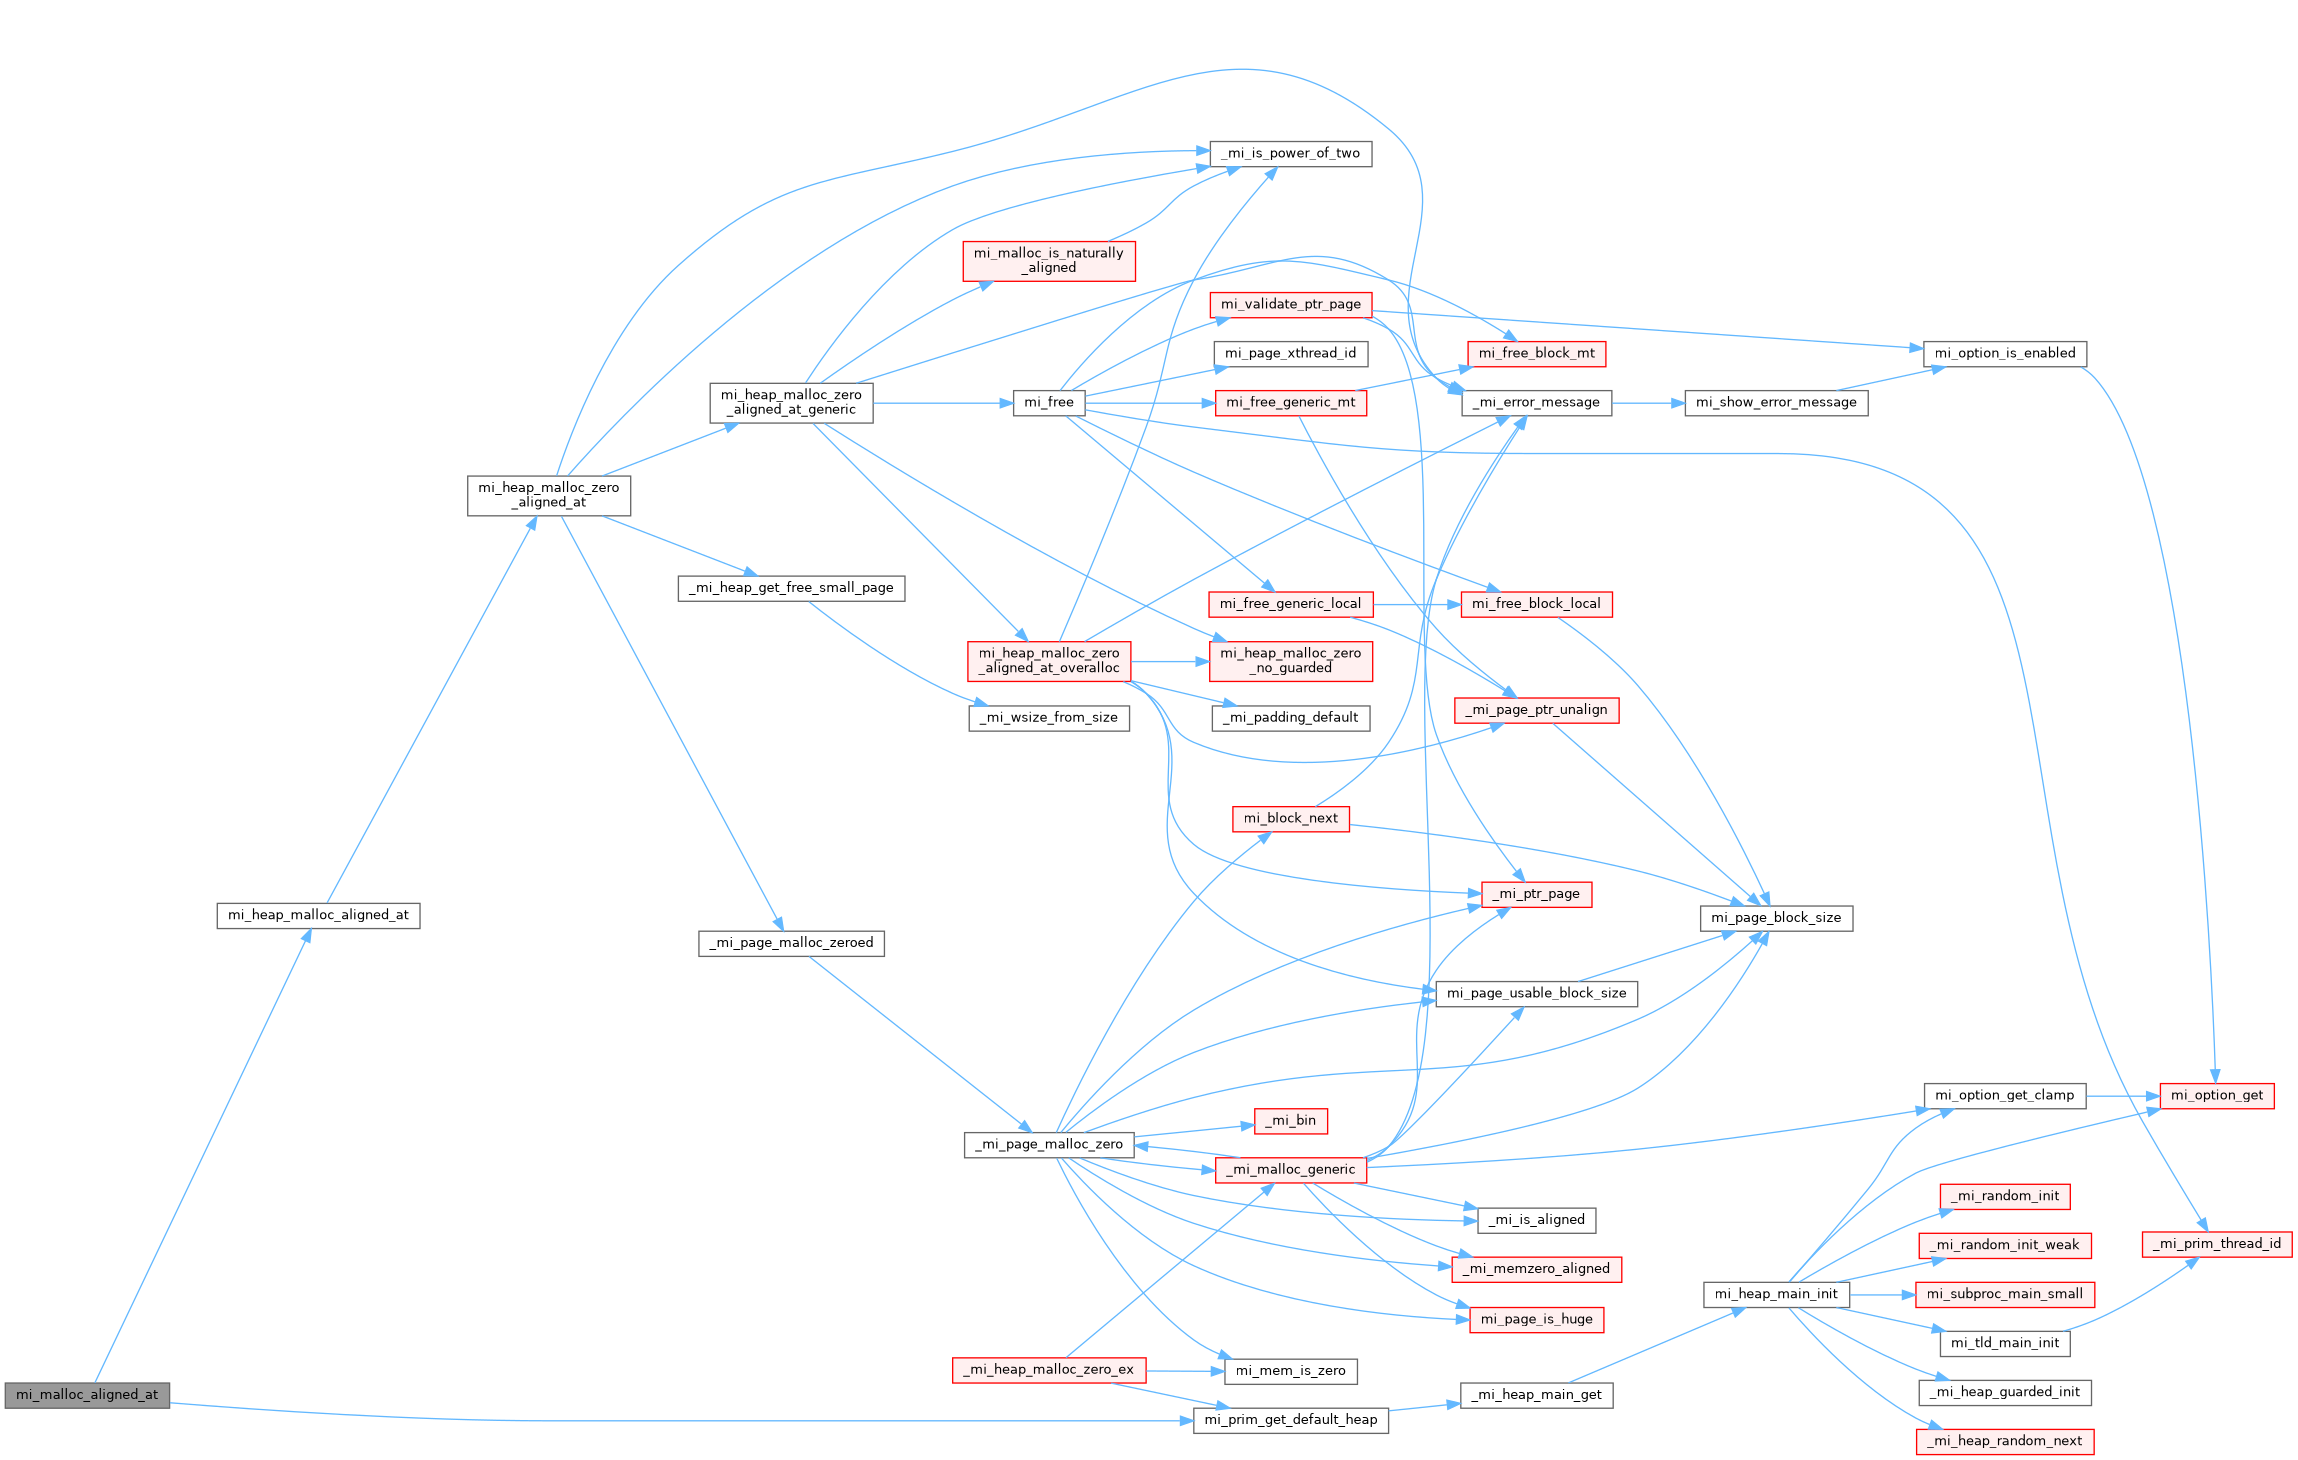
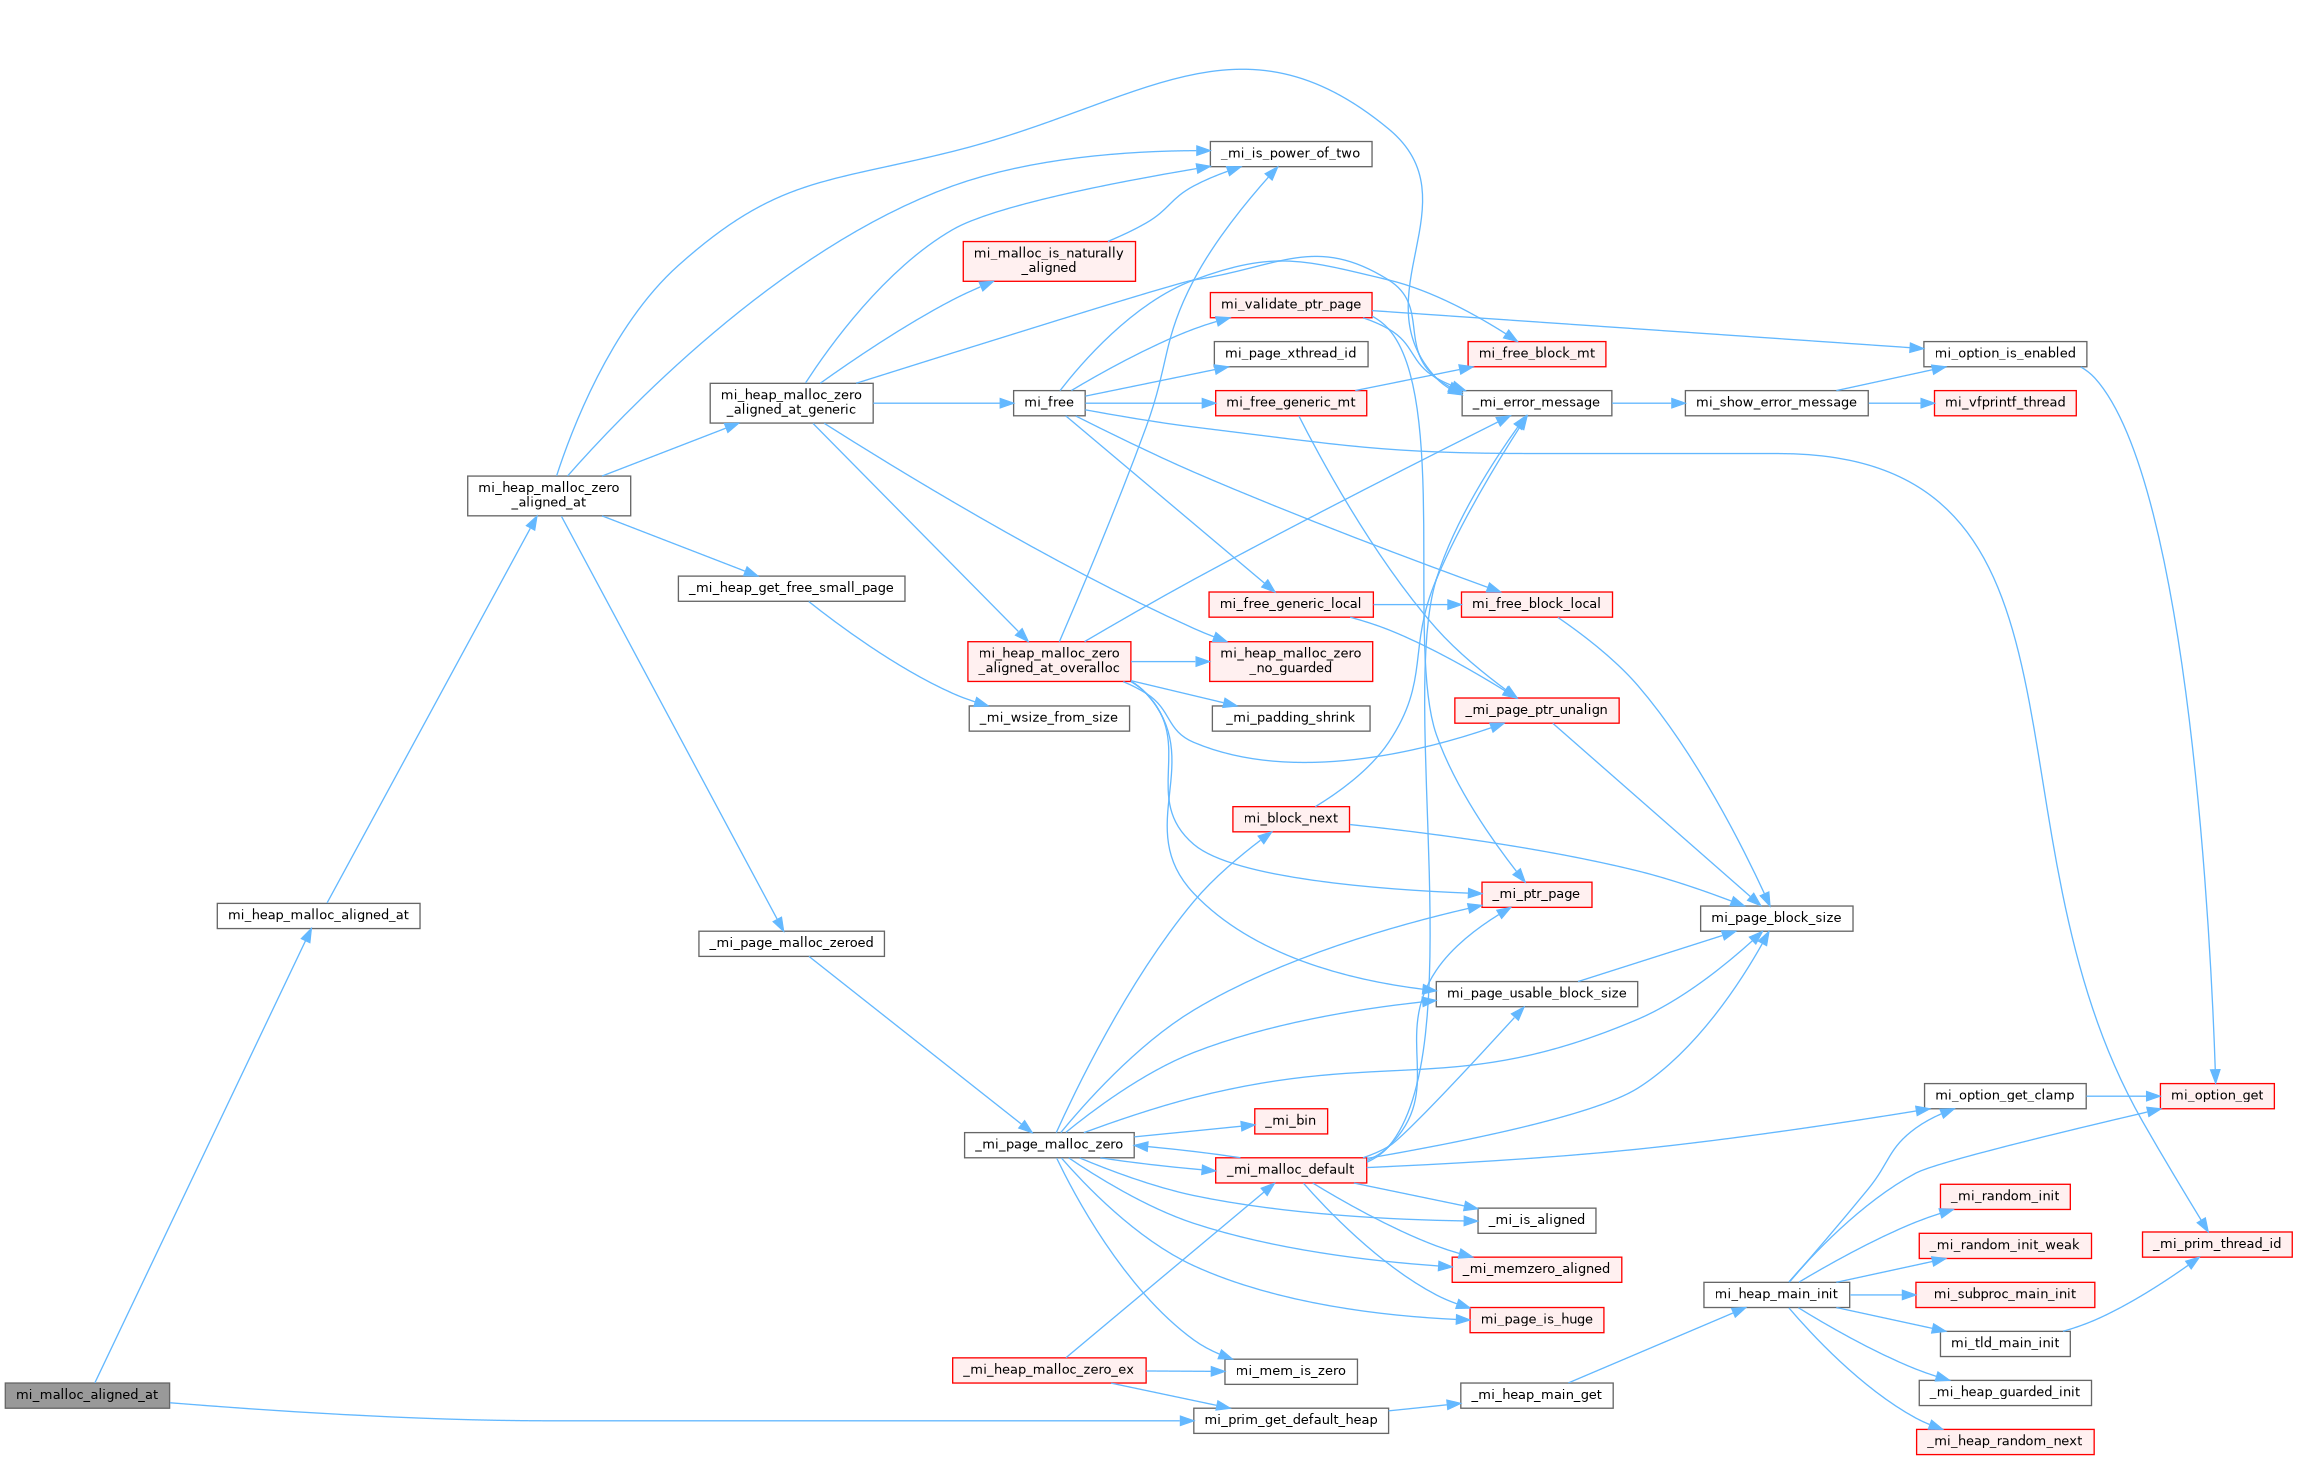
none -> (2005, 403)
(1291, 719) -> (1291, 719)
(1291, 1170) -> (1291, 1170)
(2005, 1295) -> (2005, 1295)
